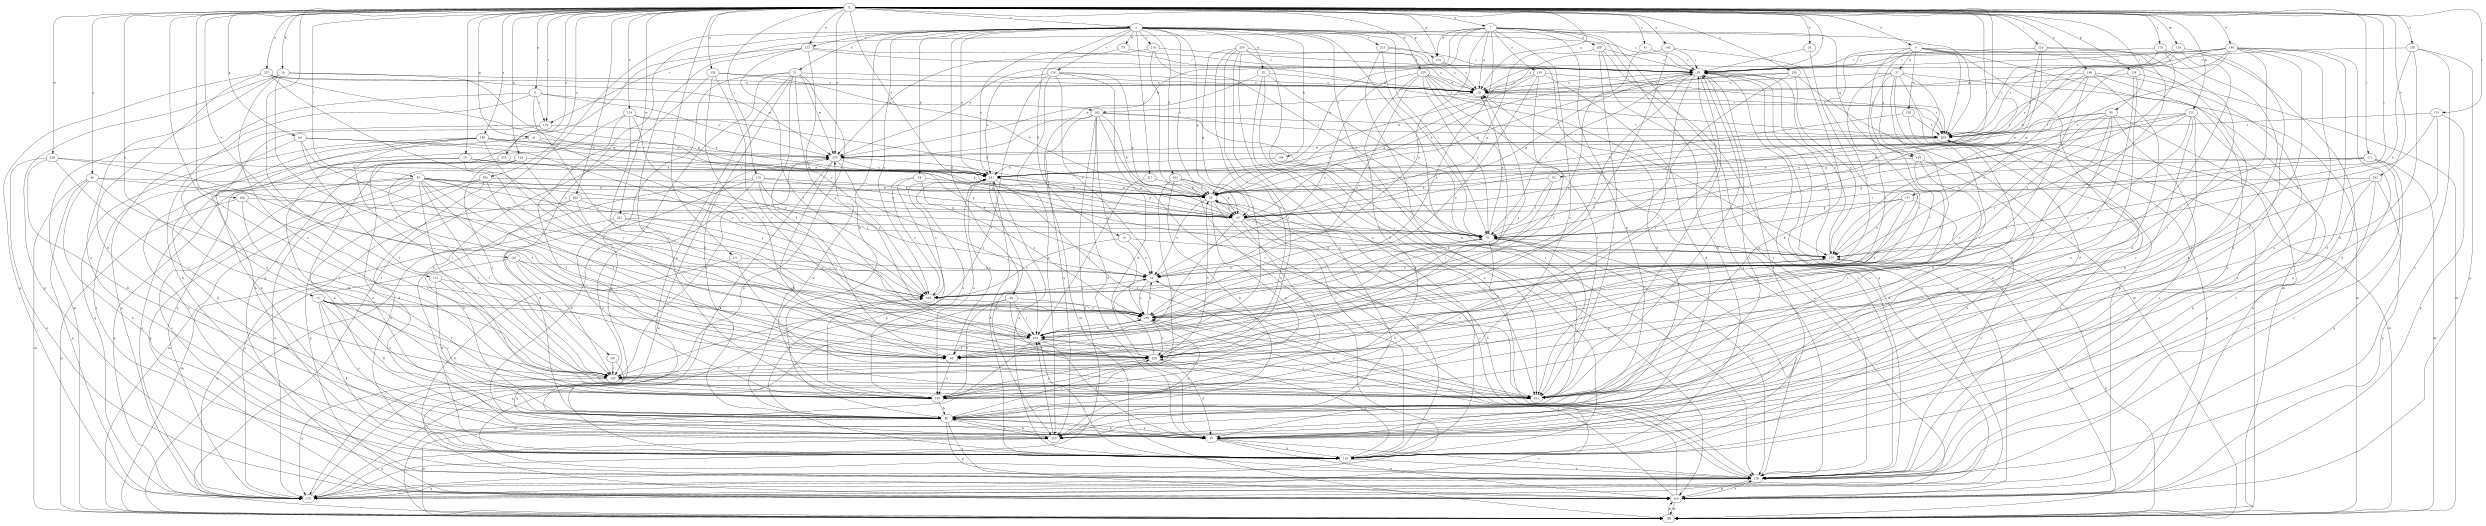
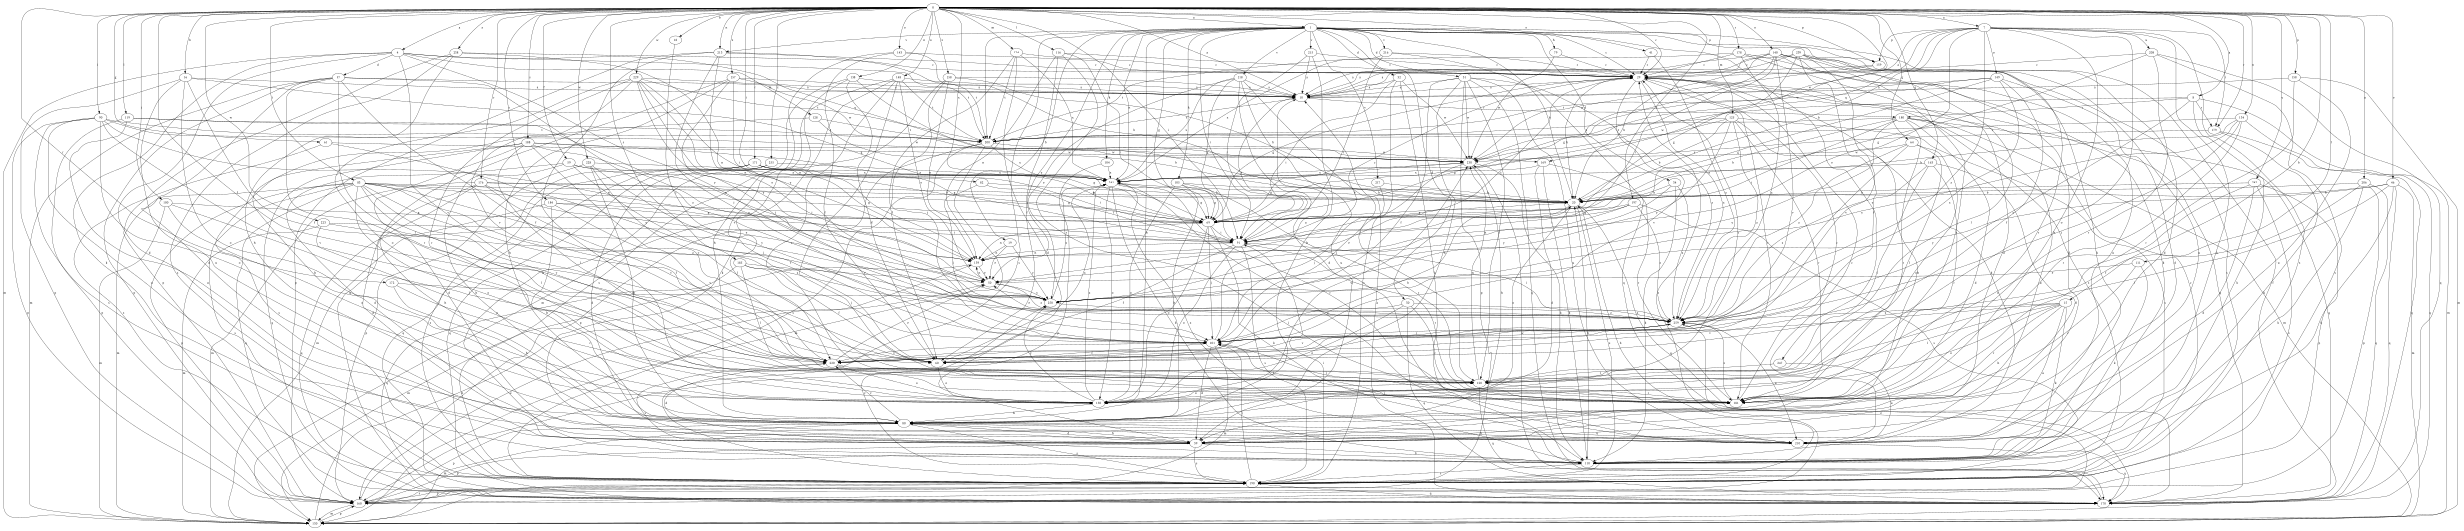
(1755, 60) -> none
(2254, 497) -> none
